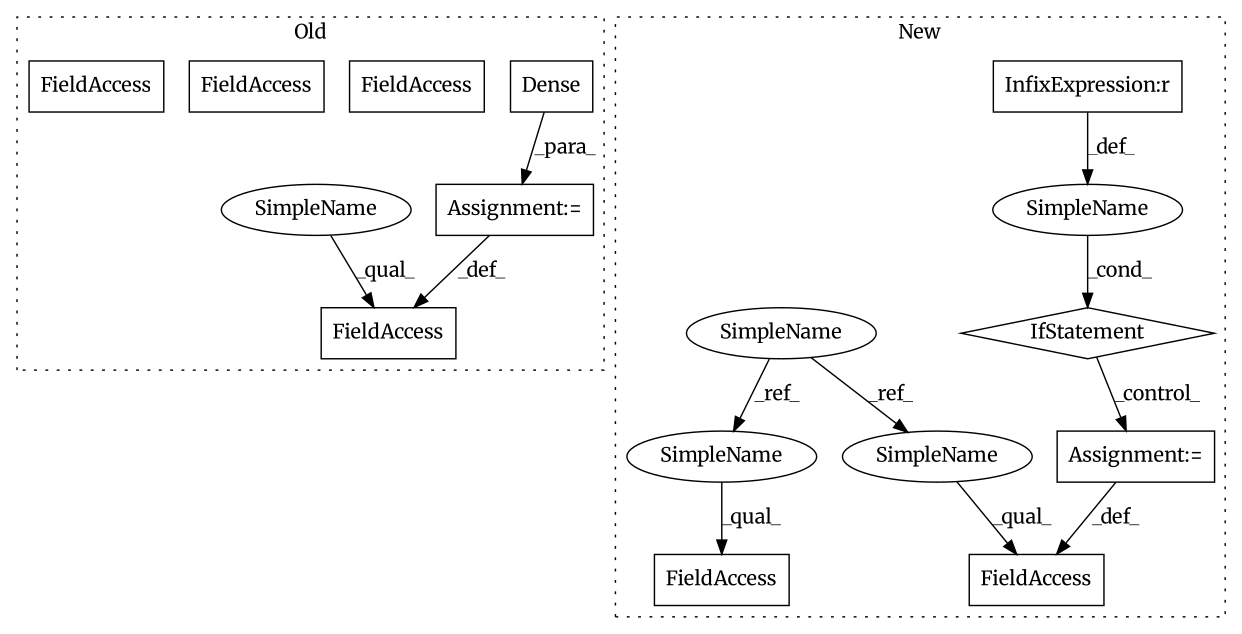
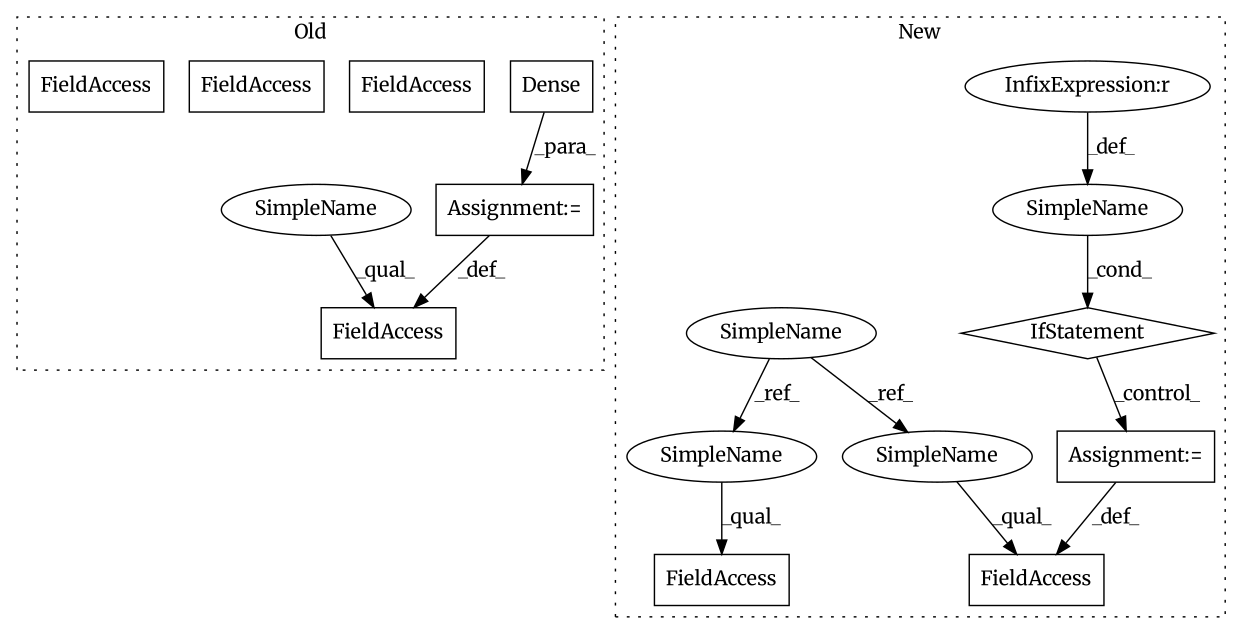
(1088, 87) -> (1088, 87)
